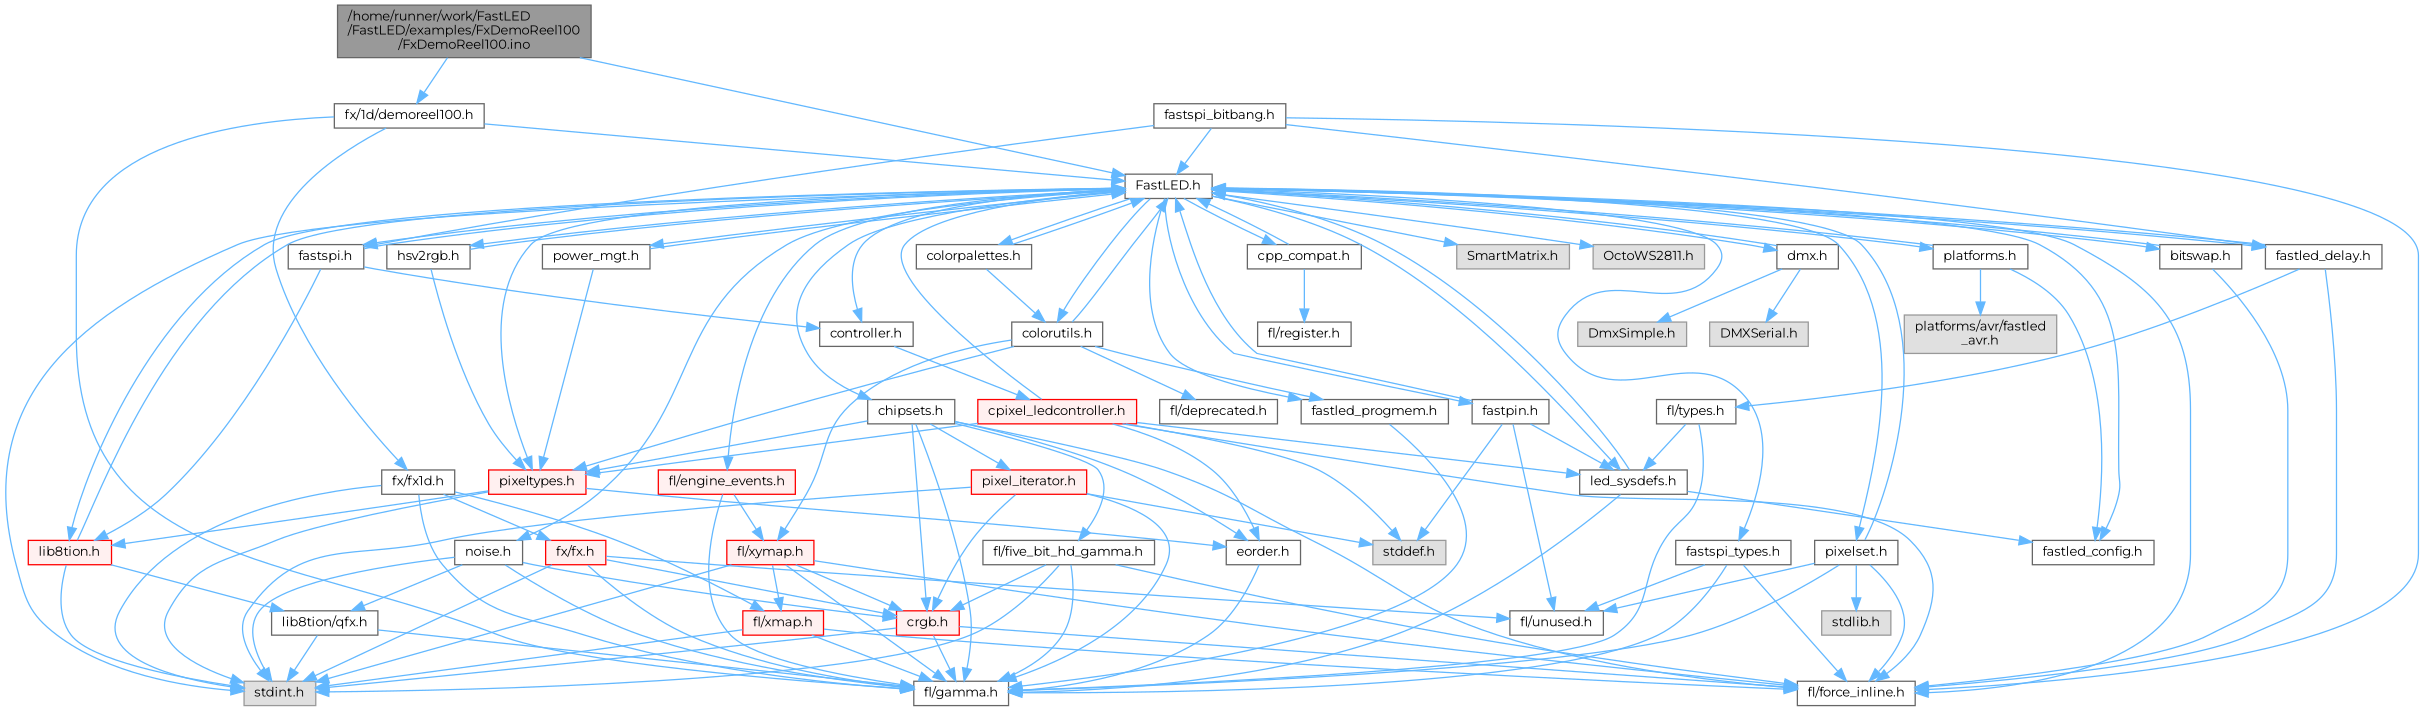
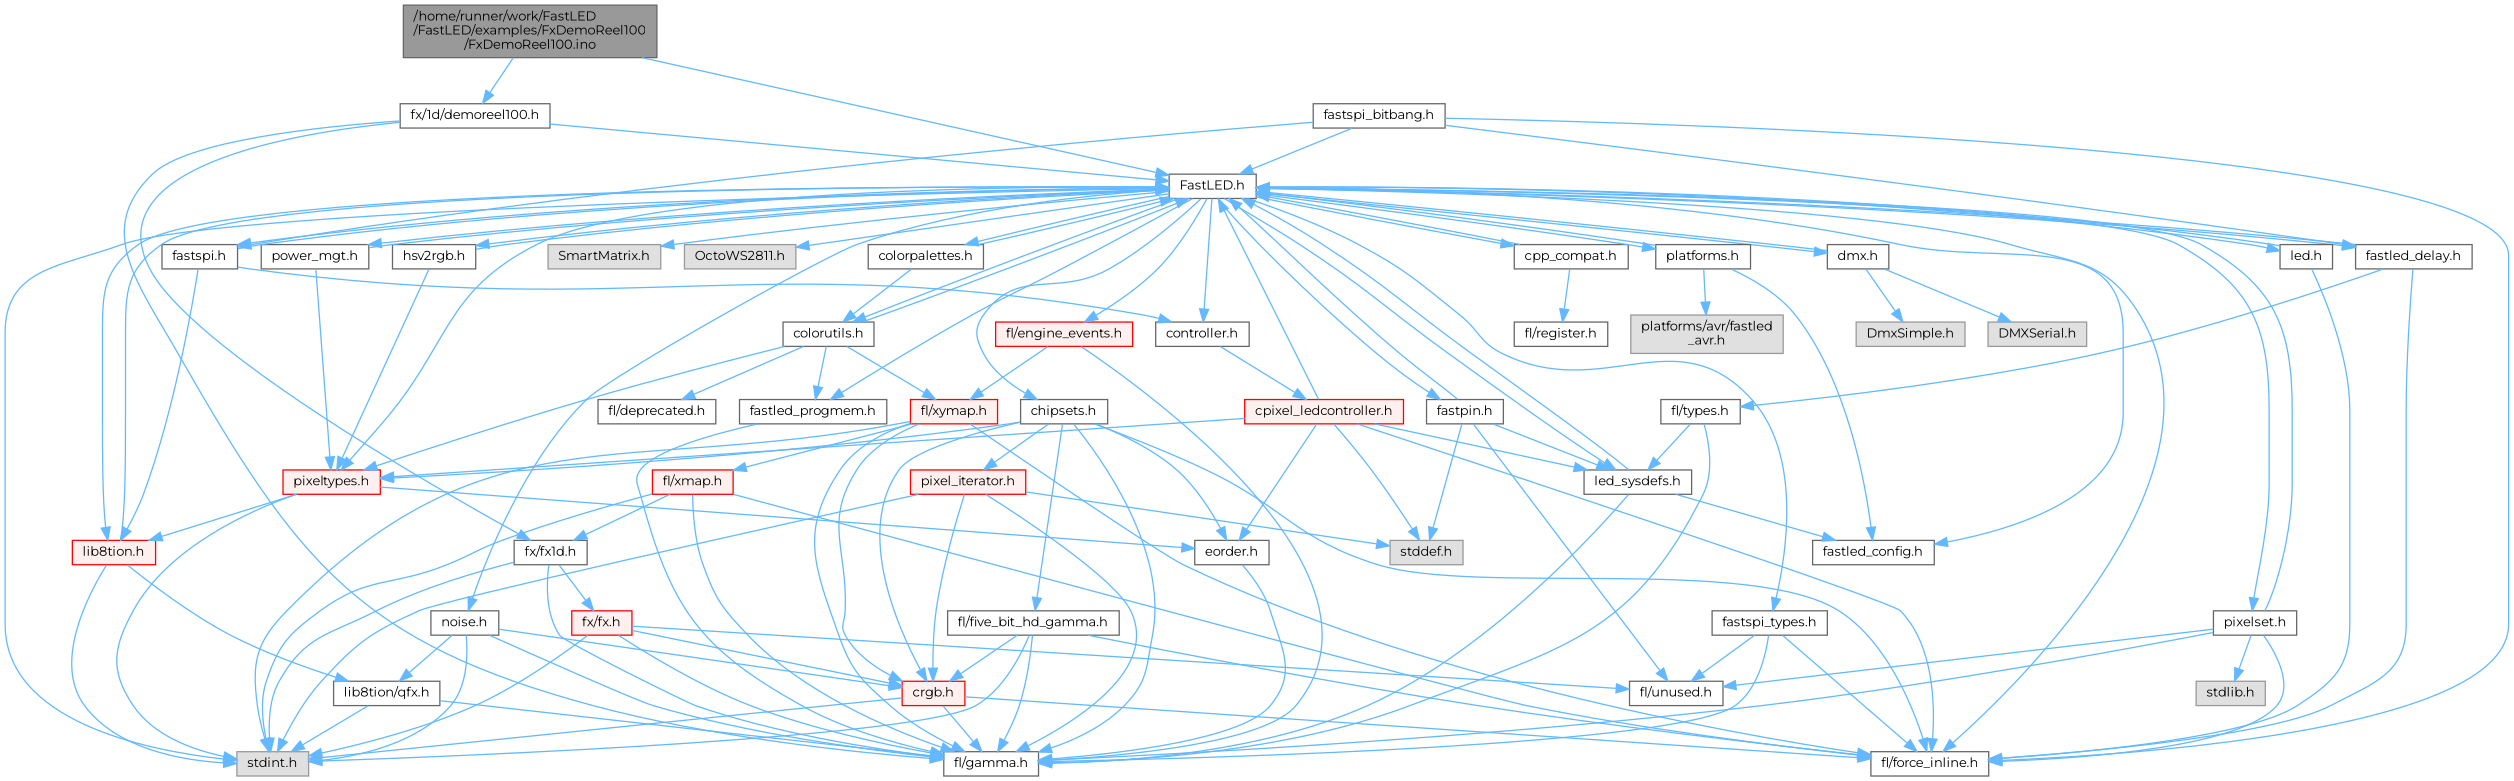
(2201, 257) -> (2306, 257)
(608, 537) -> (628, 514)
